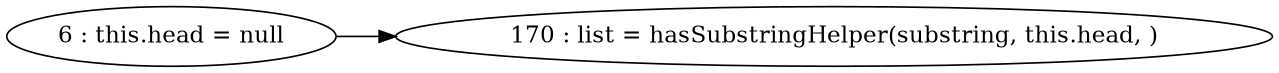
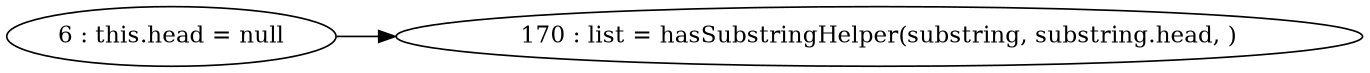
(834, 36) -> (879, 36)
